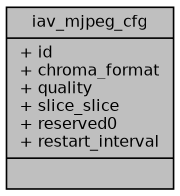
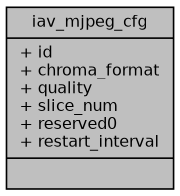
(70, 106) -> (69, 106)
